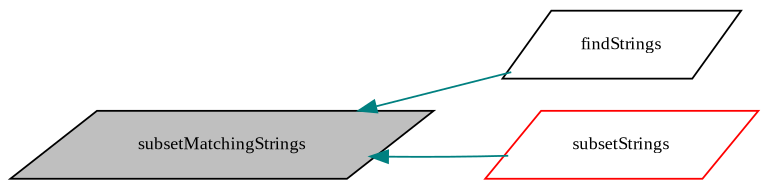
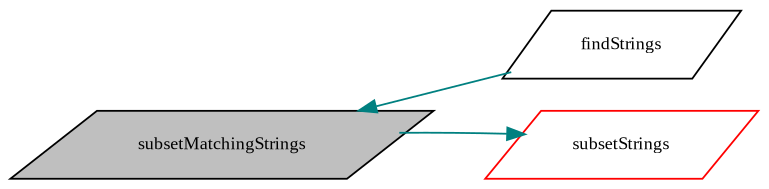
(448, 157) -> (453, 133)
